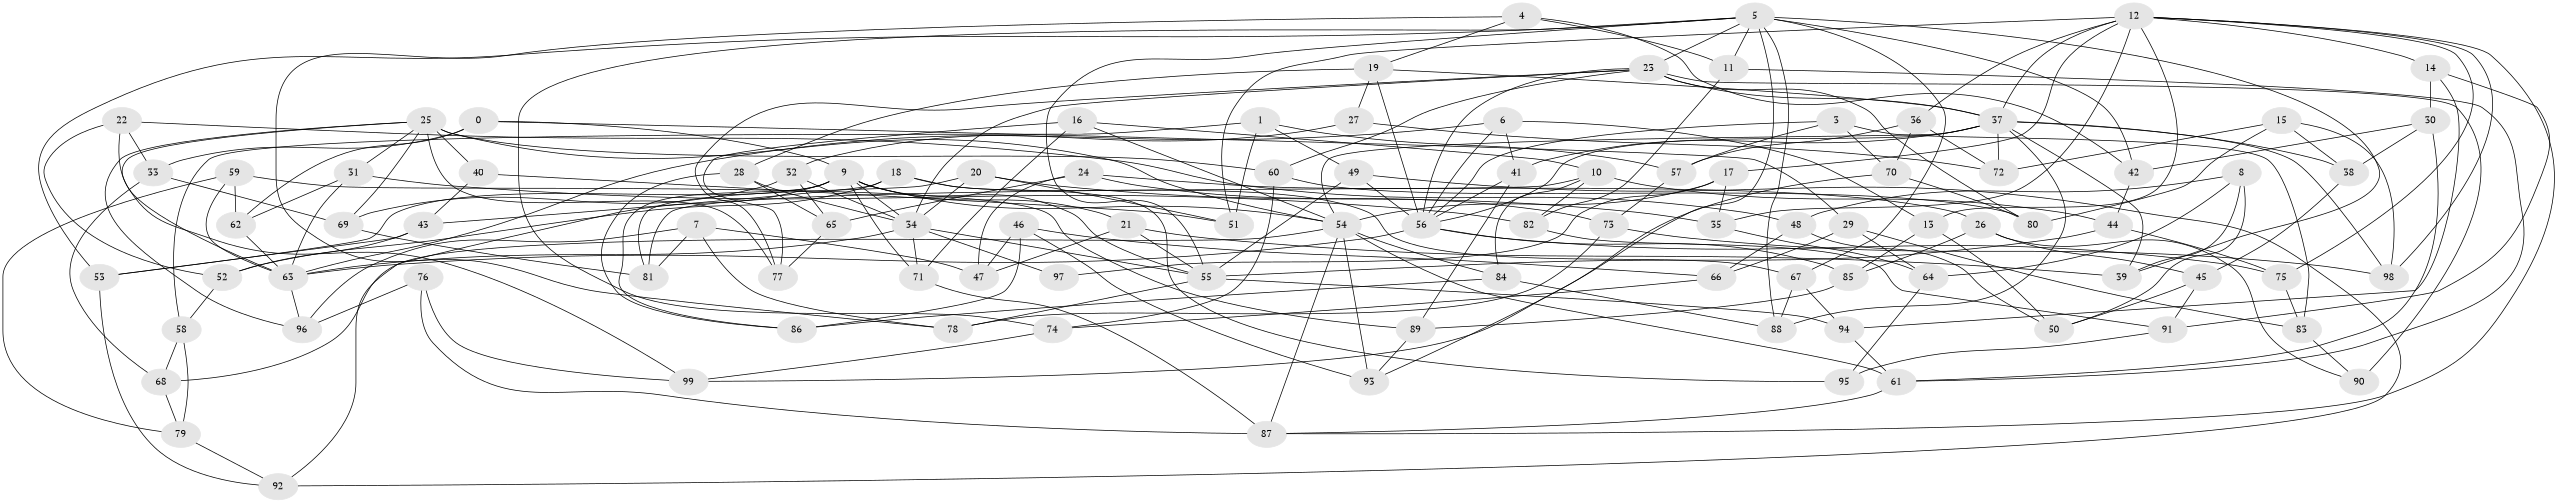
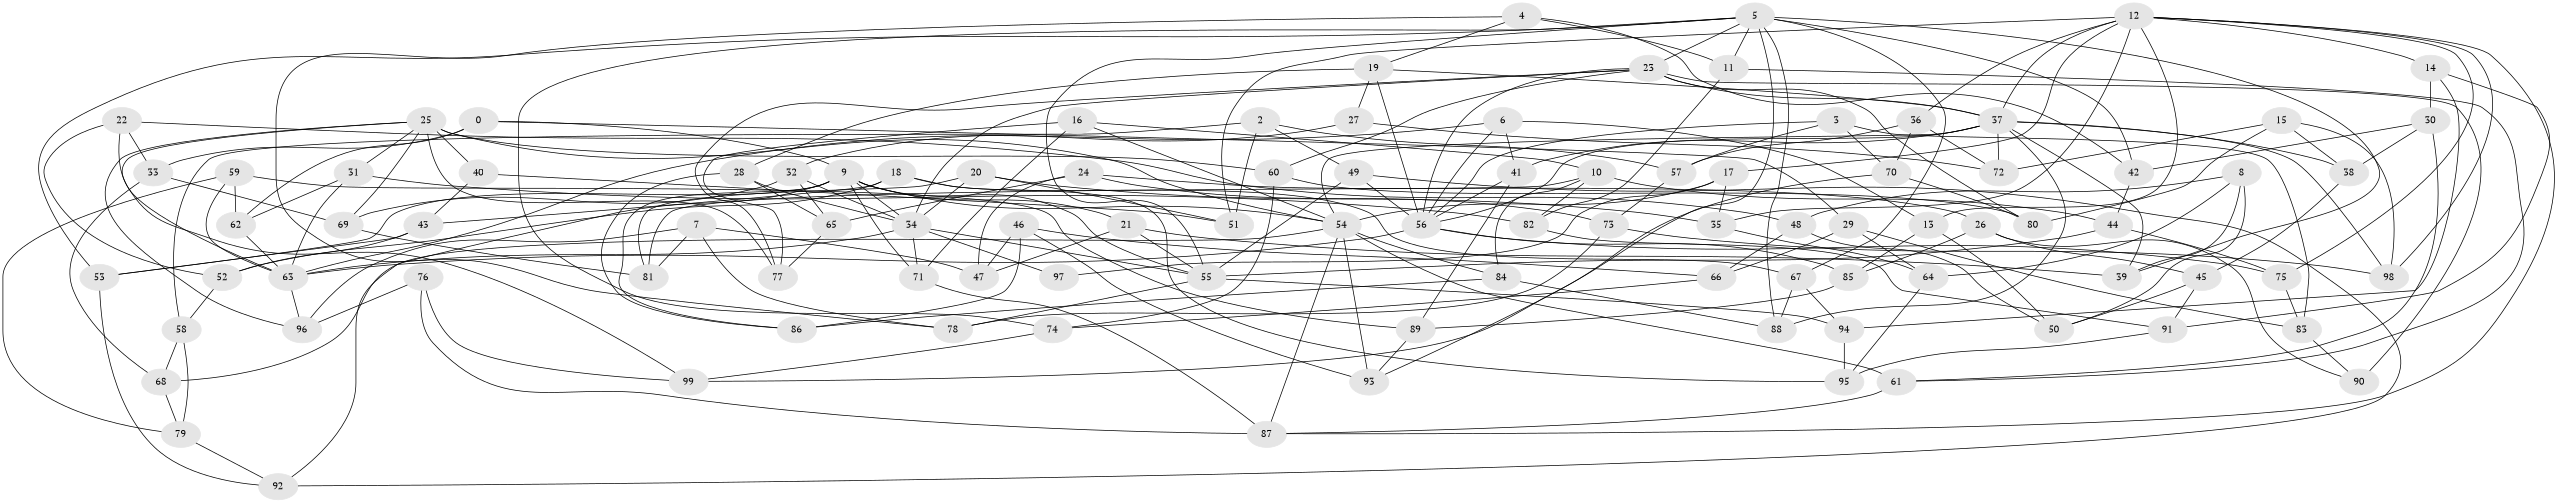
(1260, 121) -> (1260, 121)
(1871, 357) -> (1844, 356)
